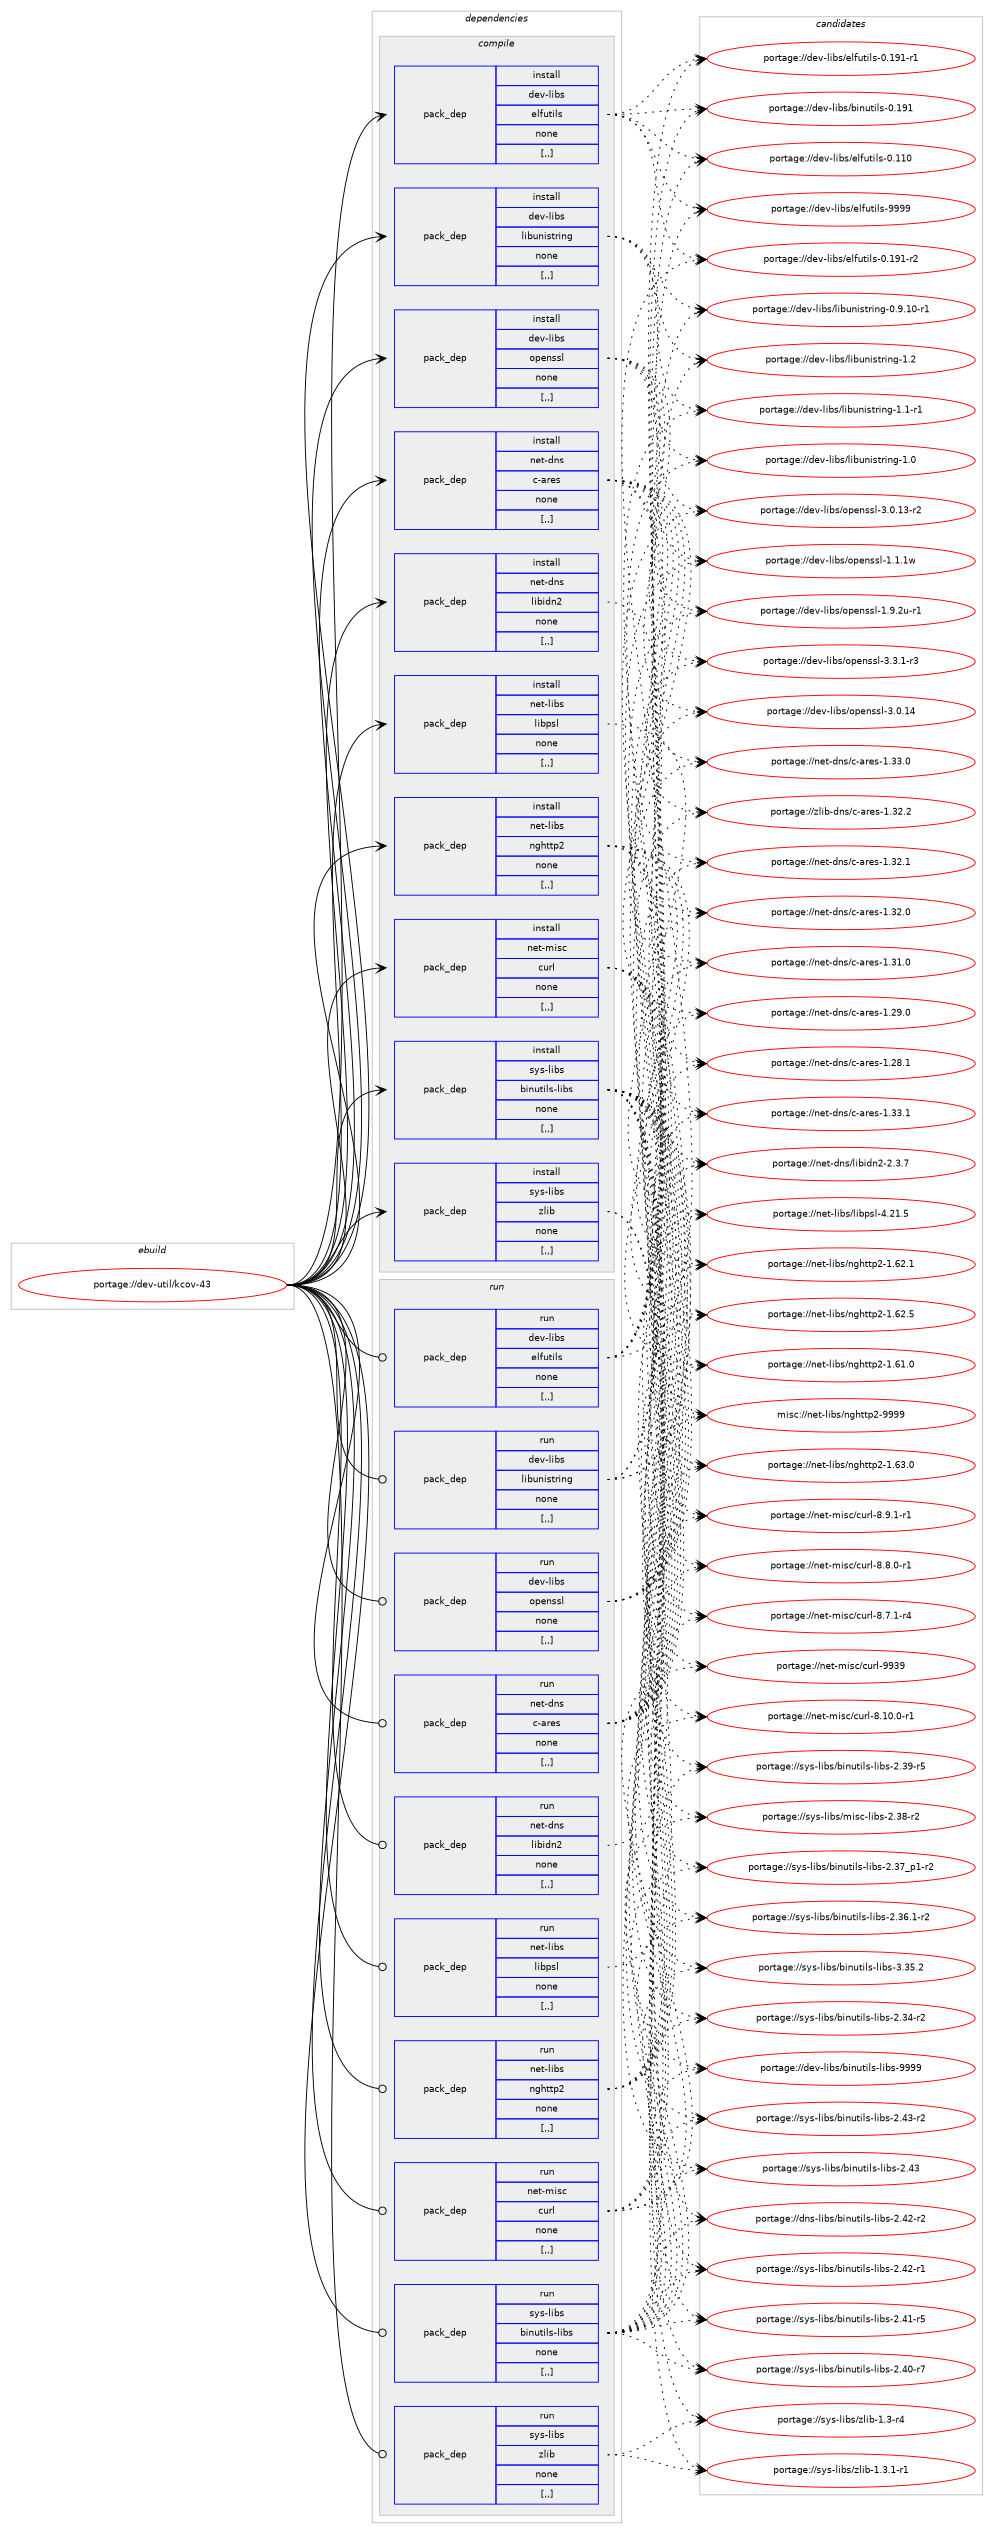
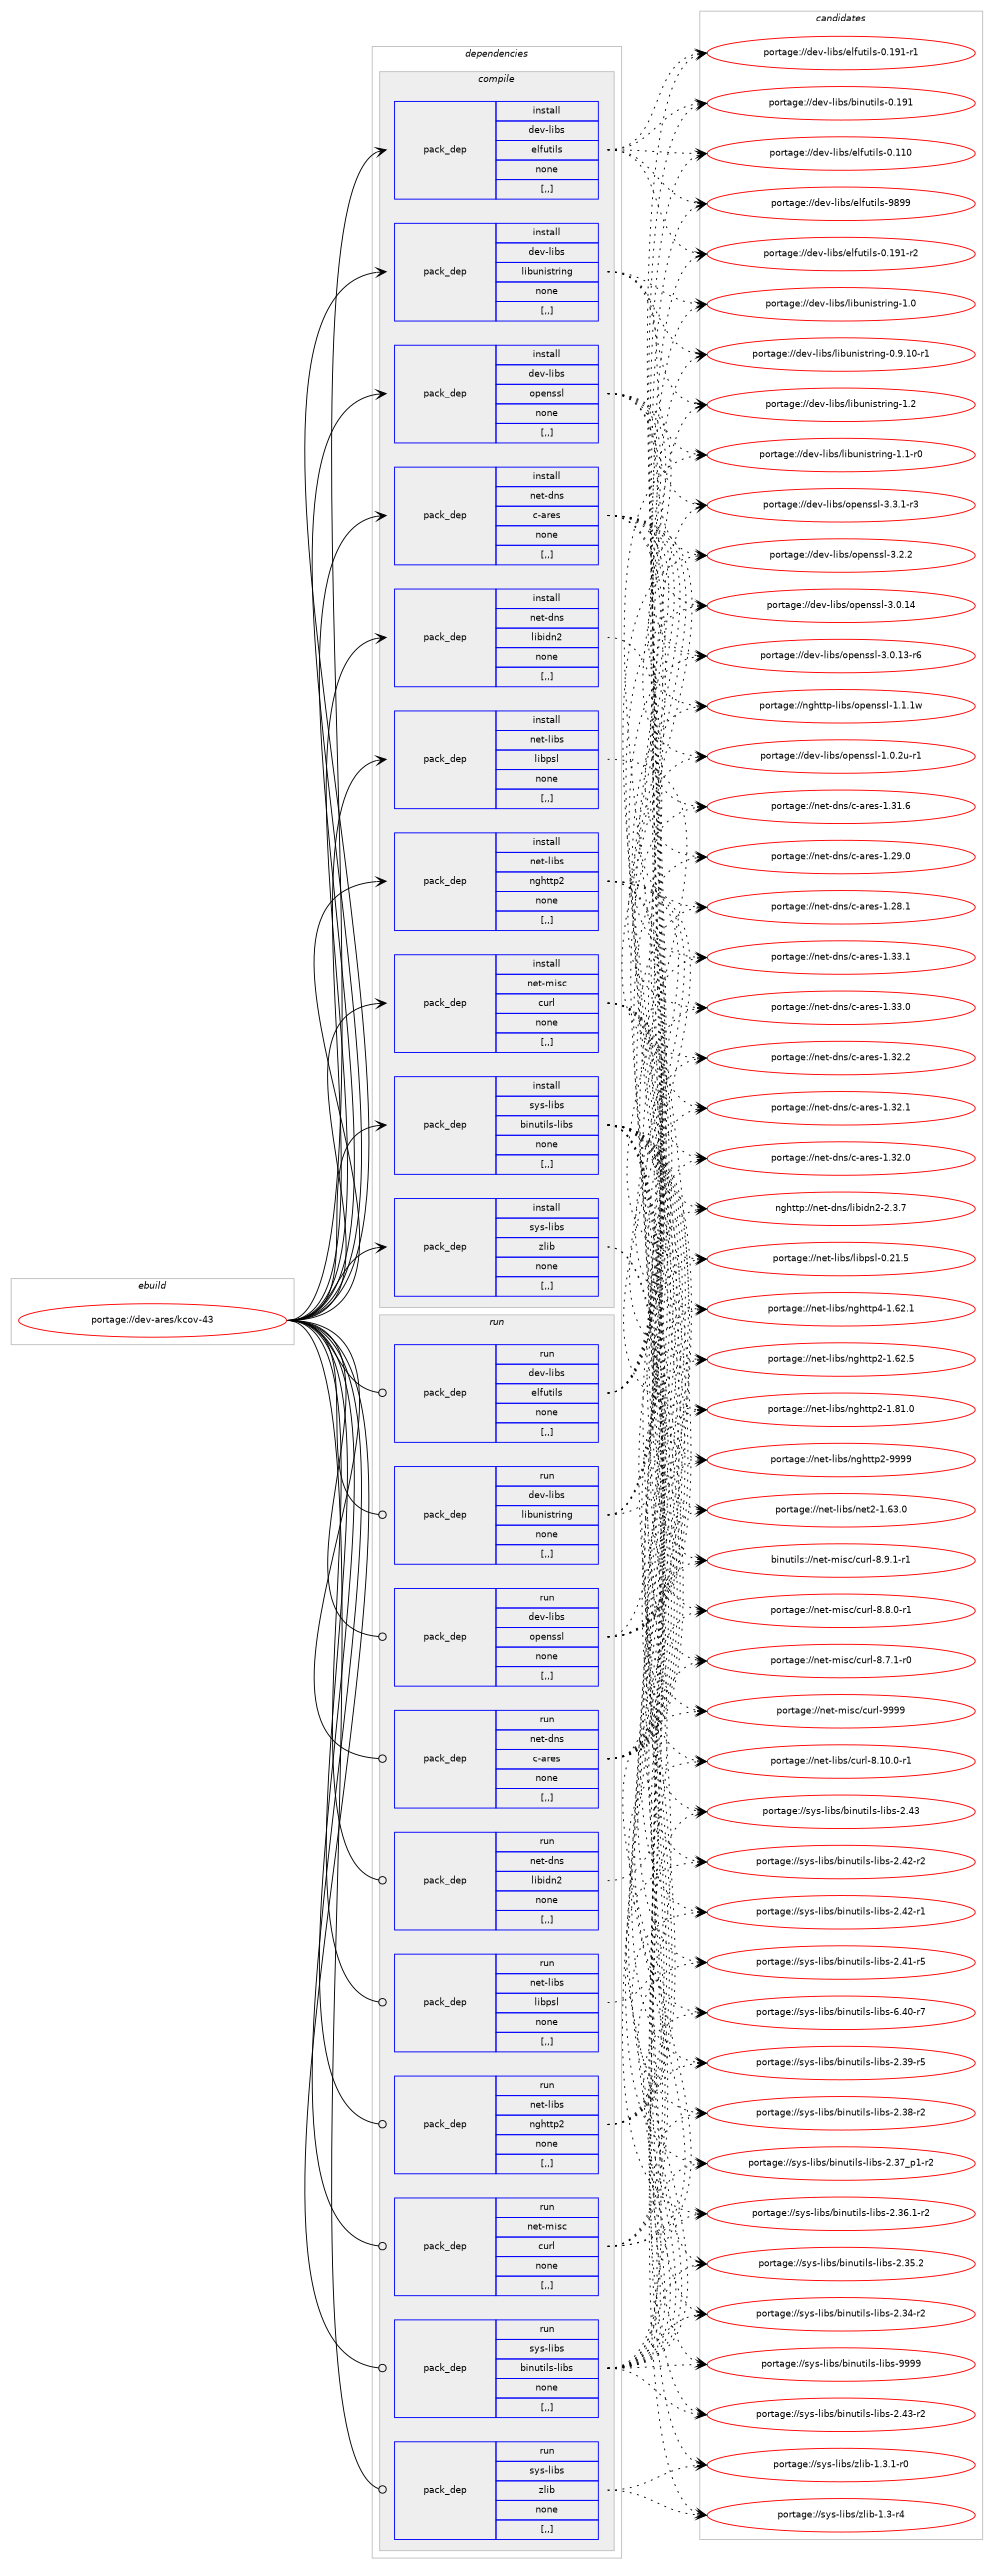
(841, 209) -> (841, 204)
(841, 410) -> (841, 455)
(841, 511) -> (841, 656)
none -> (841, 556)
(841, 561) -> (841, 706)
(841, 611) -> (841, 757)
(841, 812) -> (841, 1058)
(841, 963) -> (841, 807)
(841, 1164) -> (841, 1209)
(841, 1214) -> (841, 1259)
(841, 1265) -> (841, 1309)
(153, 1285) -> (153, 1320)
(841, 1365) -> (841, 1410)
(841, 1415) -> (841, 1460)
(841, 1466) -> (841, 1510)
(841, 1516) -> (841, 1561)
(841, 1616) -> (841, 1661)
(841, 1667) -> (841, 1711)
(841, 1717) -> (841, 1762)
(841, 1817) -> (841, 2113)
(841, 1968) -> (841, 2264)
(841, 2069) -> (841, 2365)
(841, 2219) -> (841, 1862)
(841, 2370) -> (841, 2013)
(841, 2471) -> (841, 2465)
